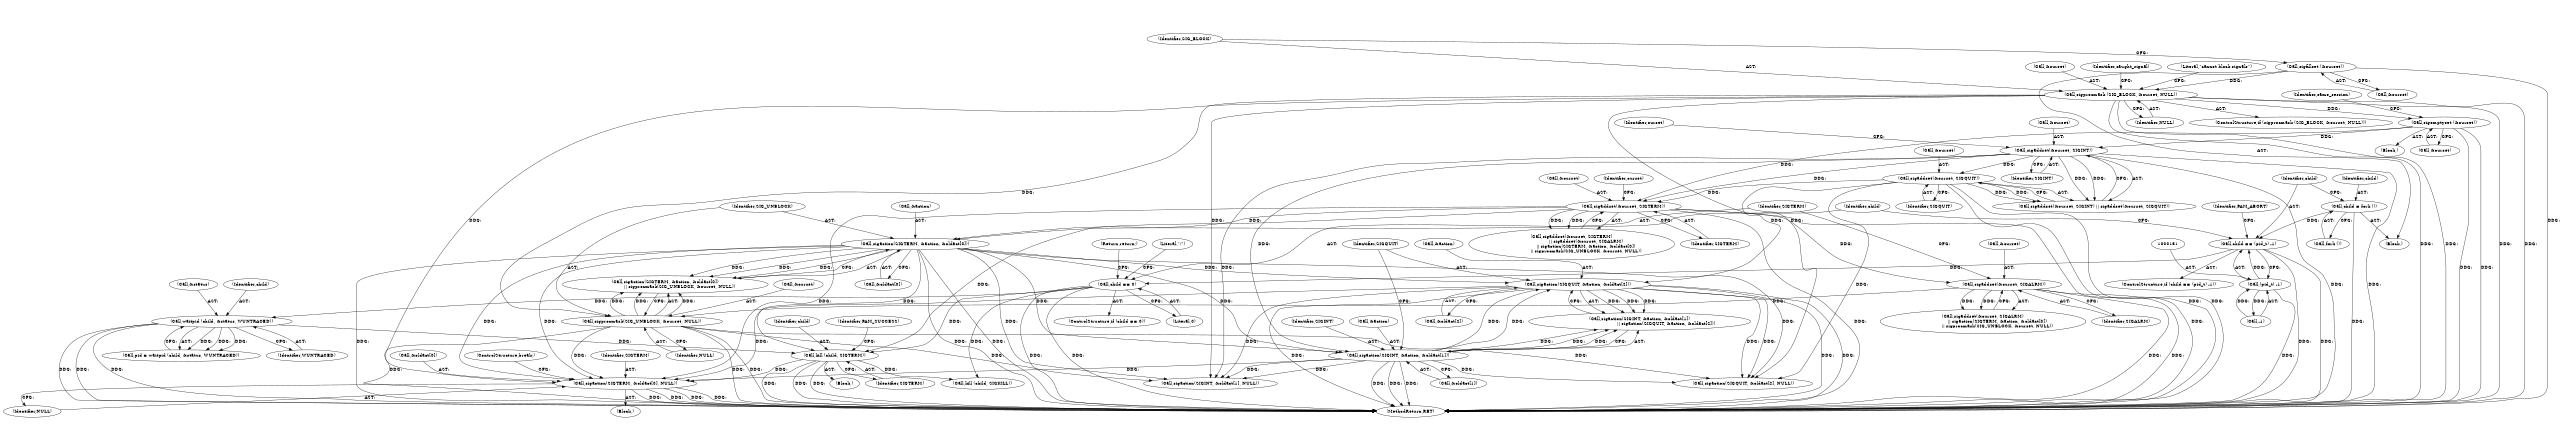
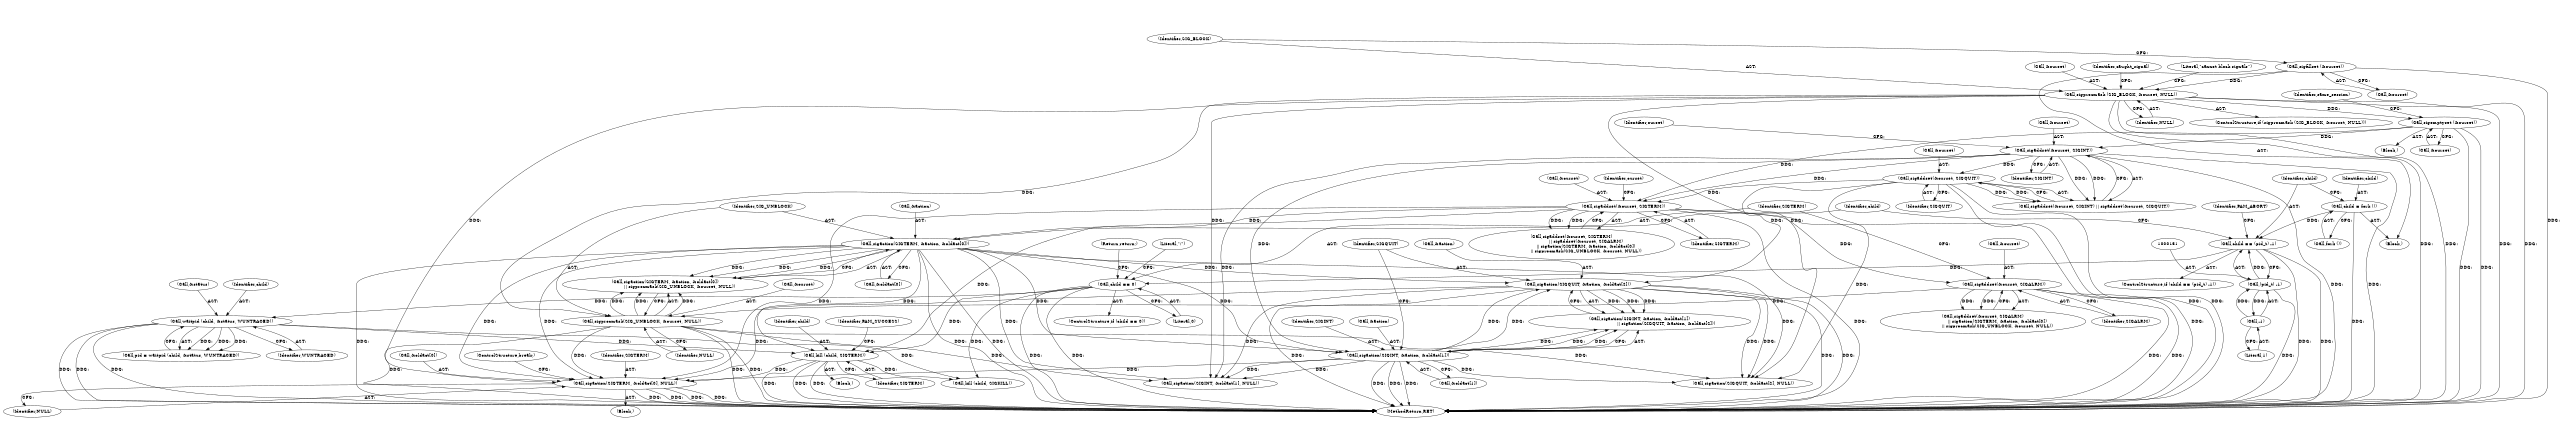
(1444, 321) -> none
none -> (621, 336)
none -> (2256, 356)
